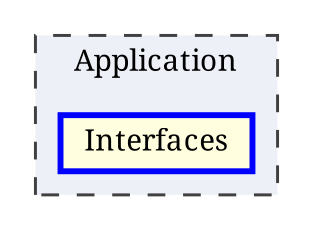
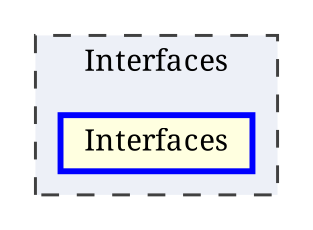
(156, 63) -> (156, 63)
